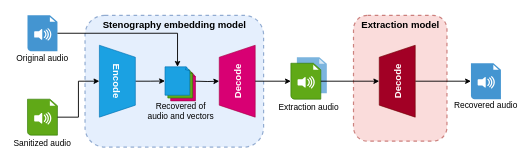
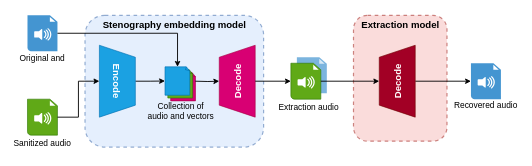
(42, 59) -> (42, 59)
(181, 111) -> (181, 111)
